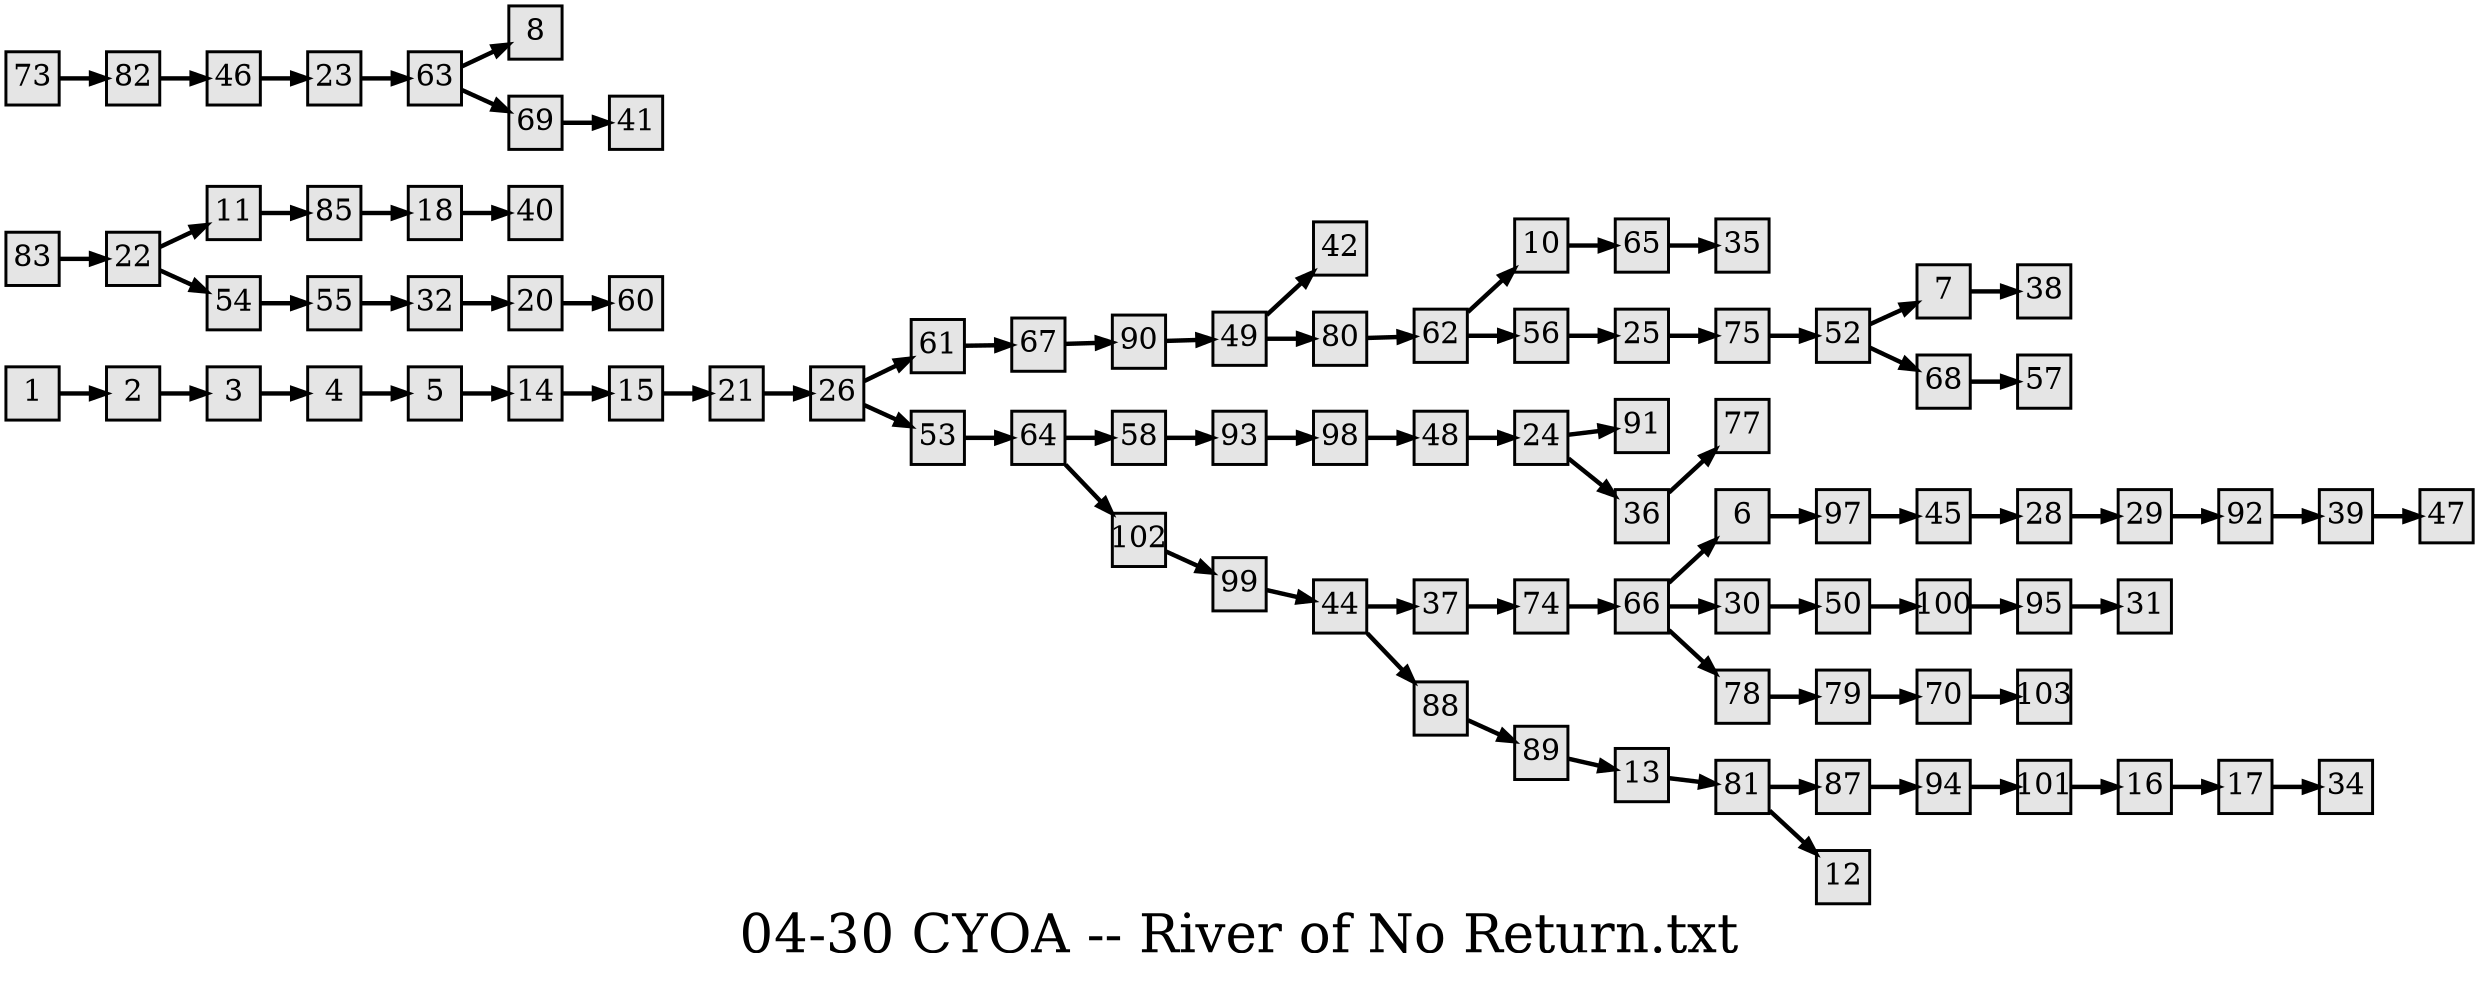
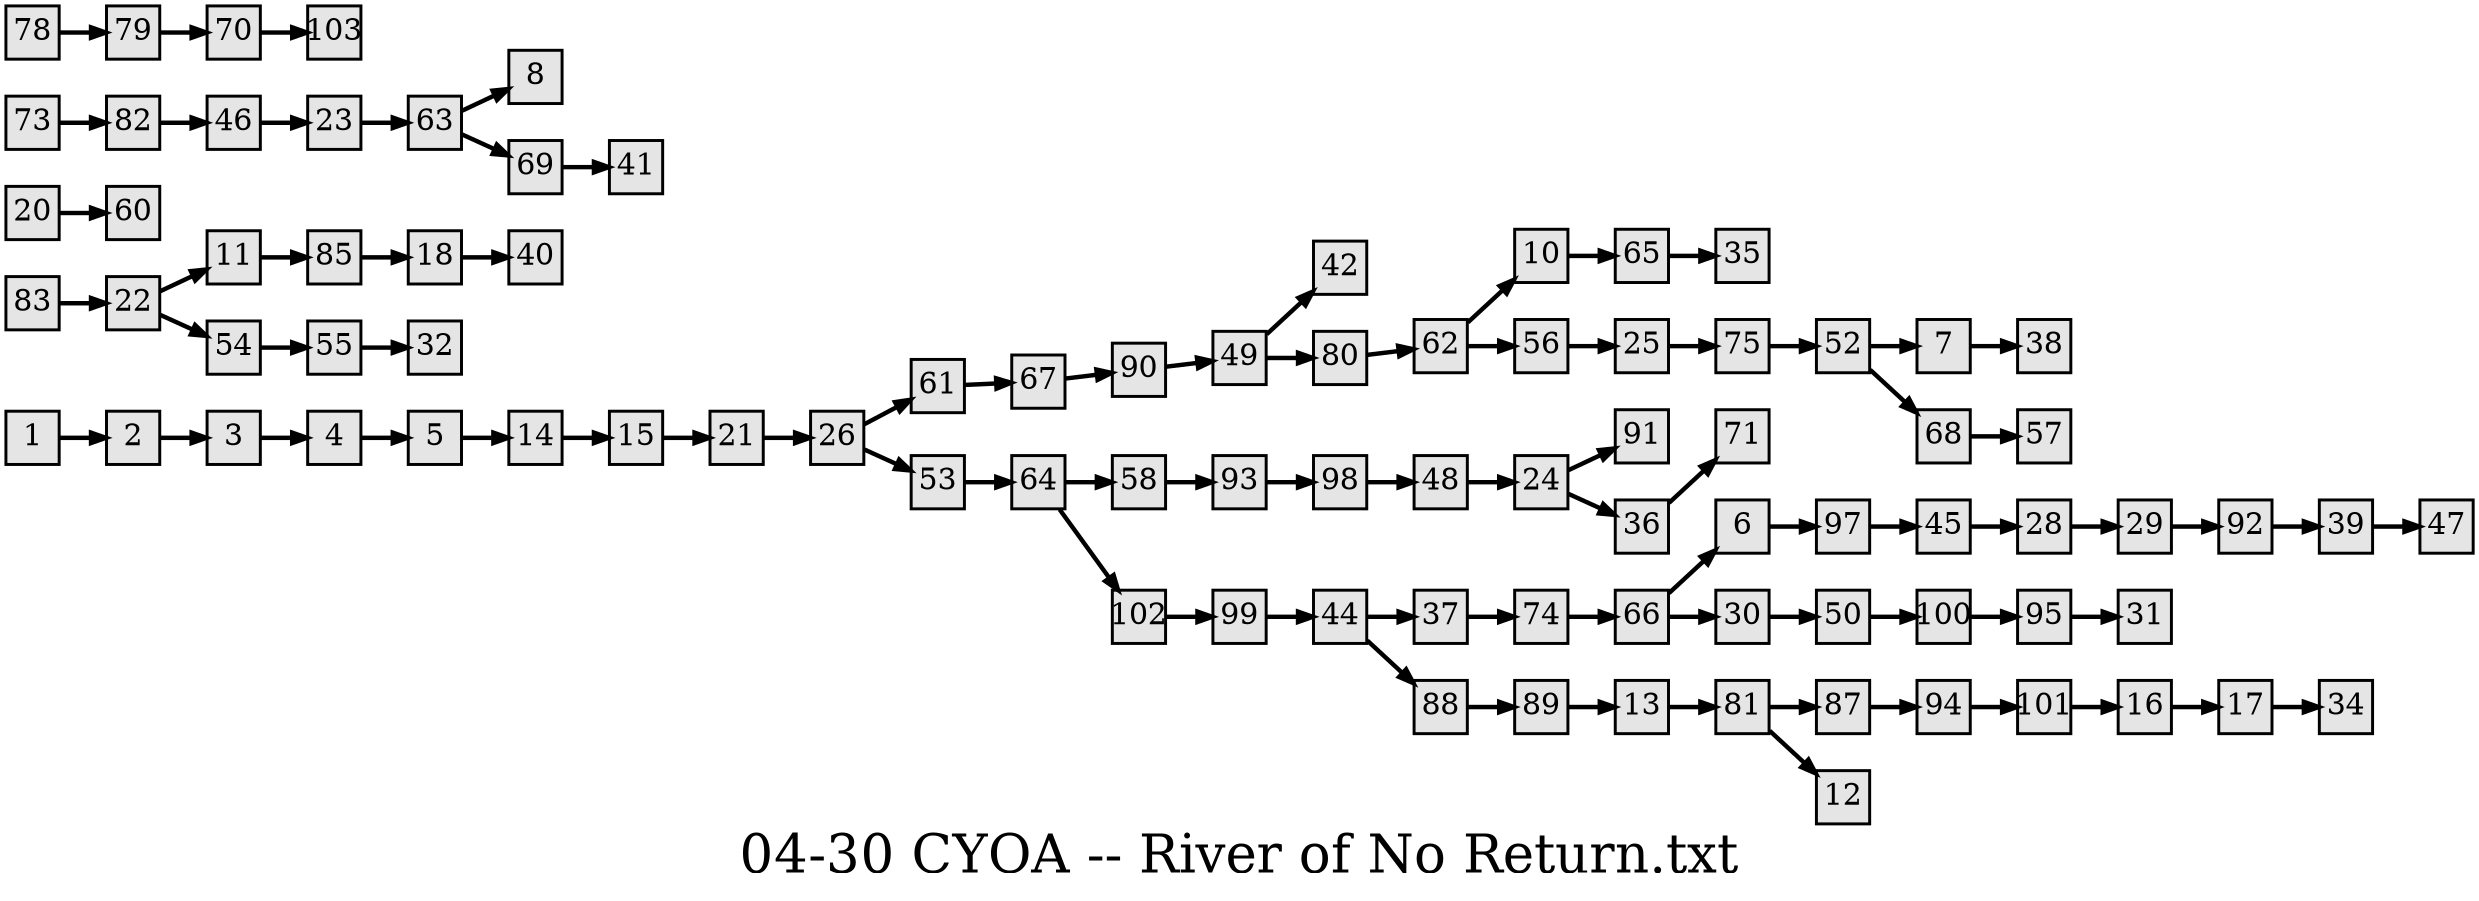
(478, 303) -> none
(1742, 426) -> (1742, 436)
(1686, 646) -> none
